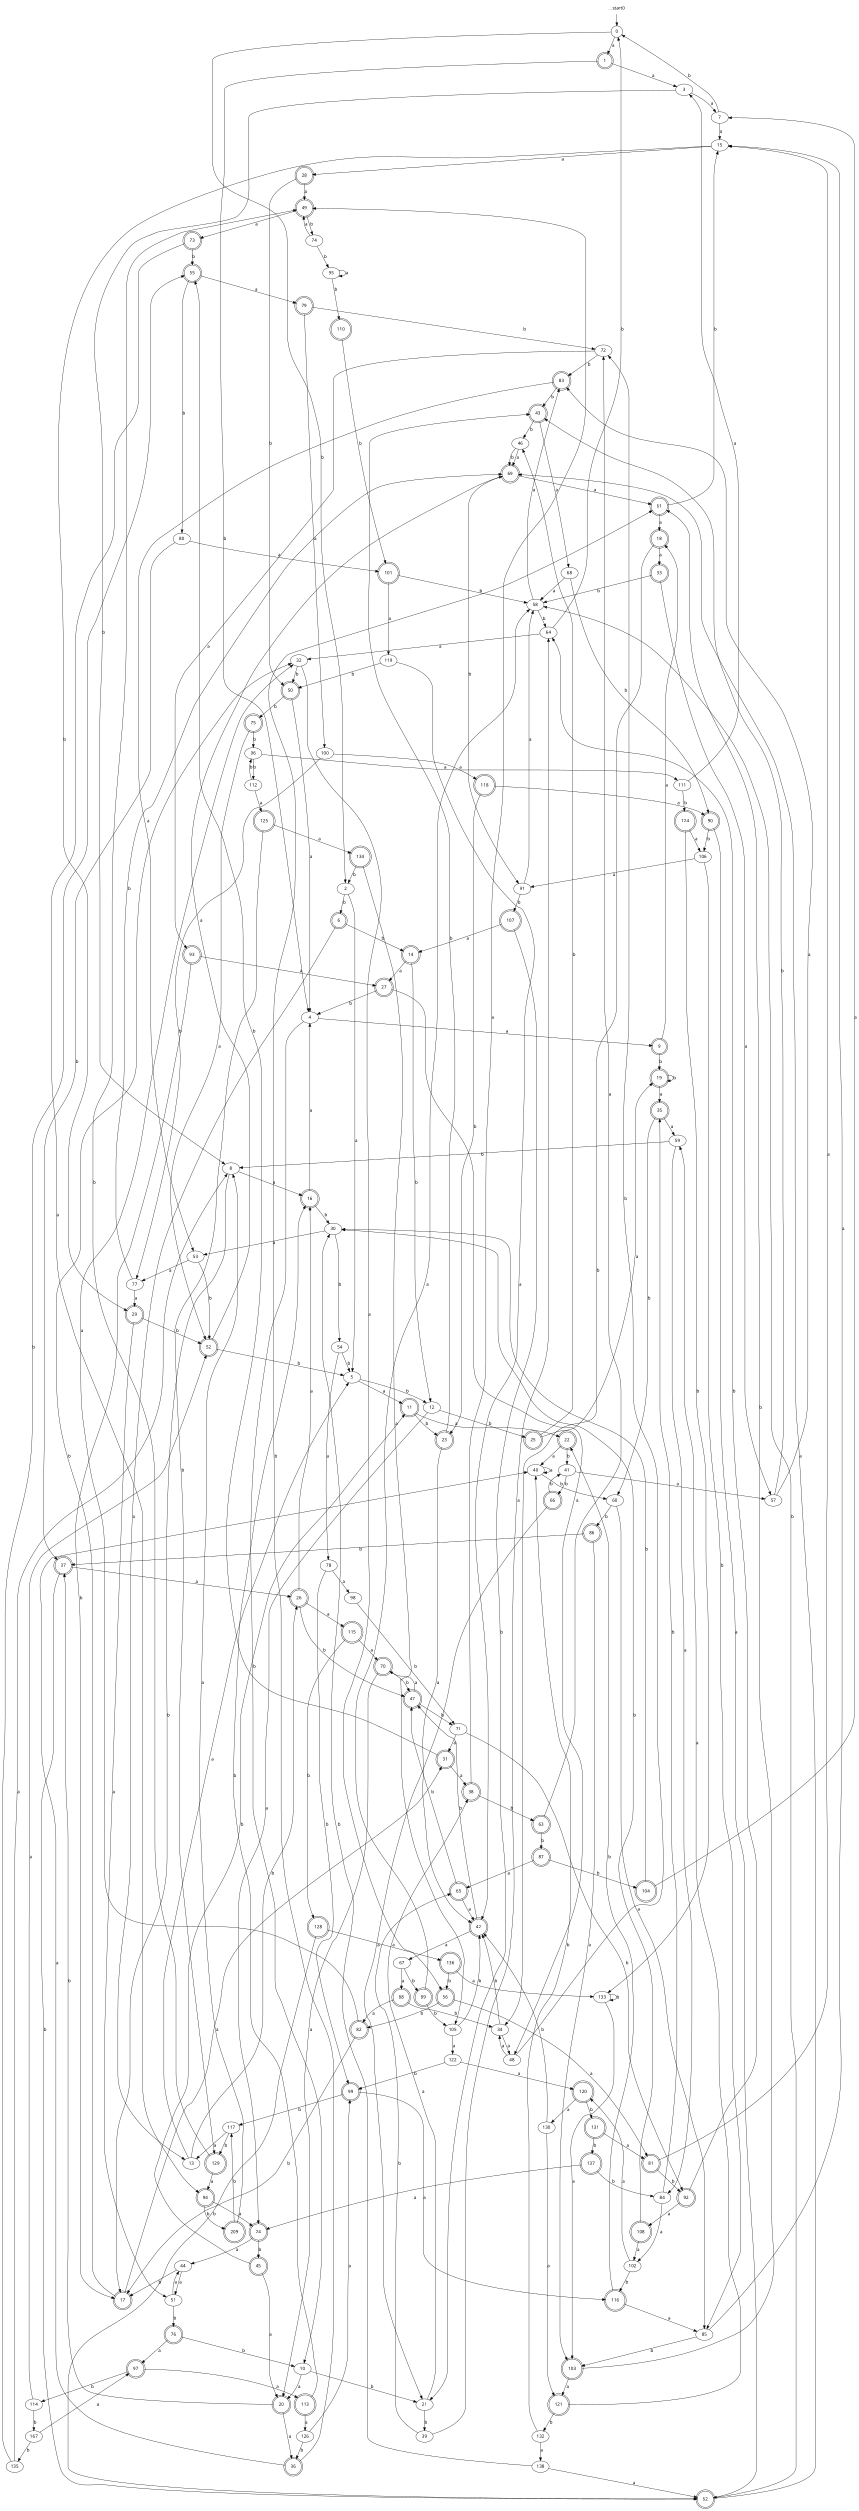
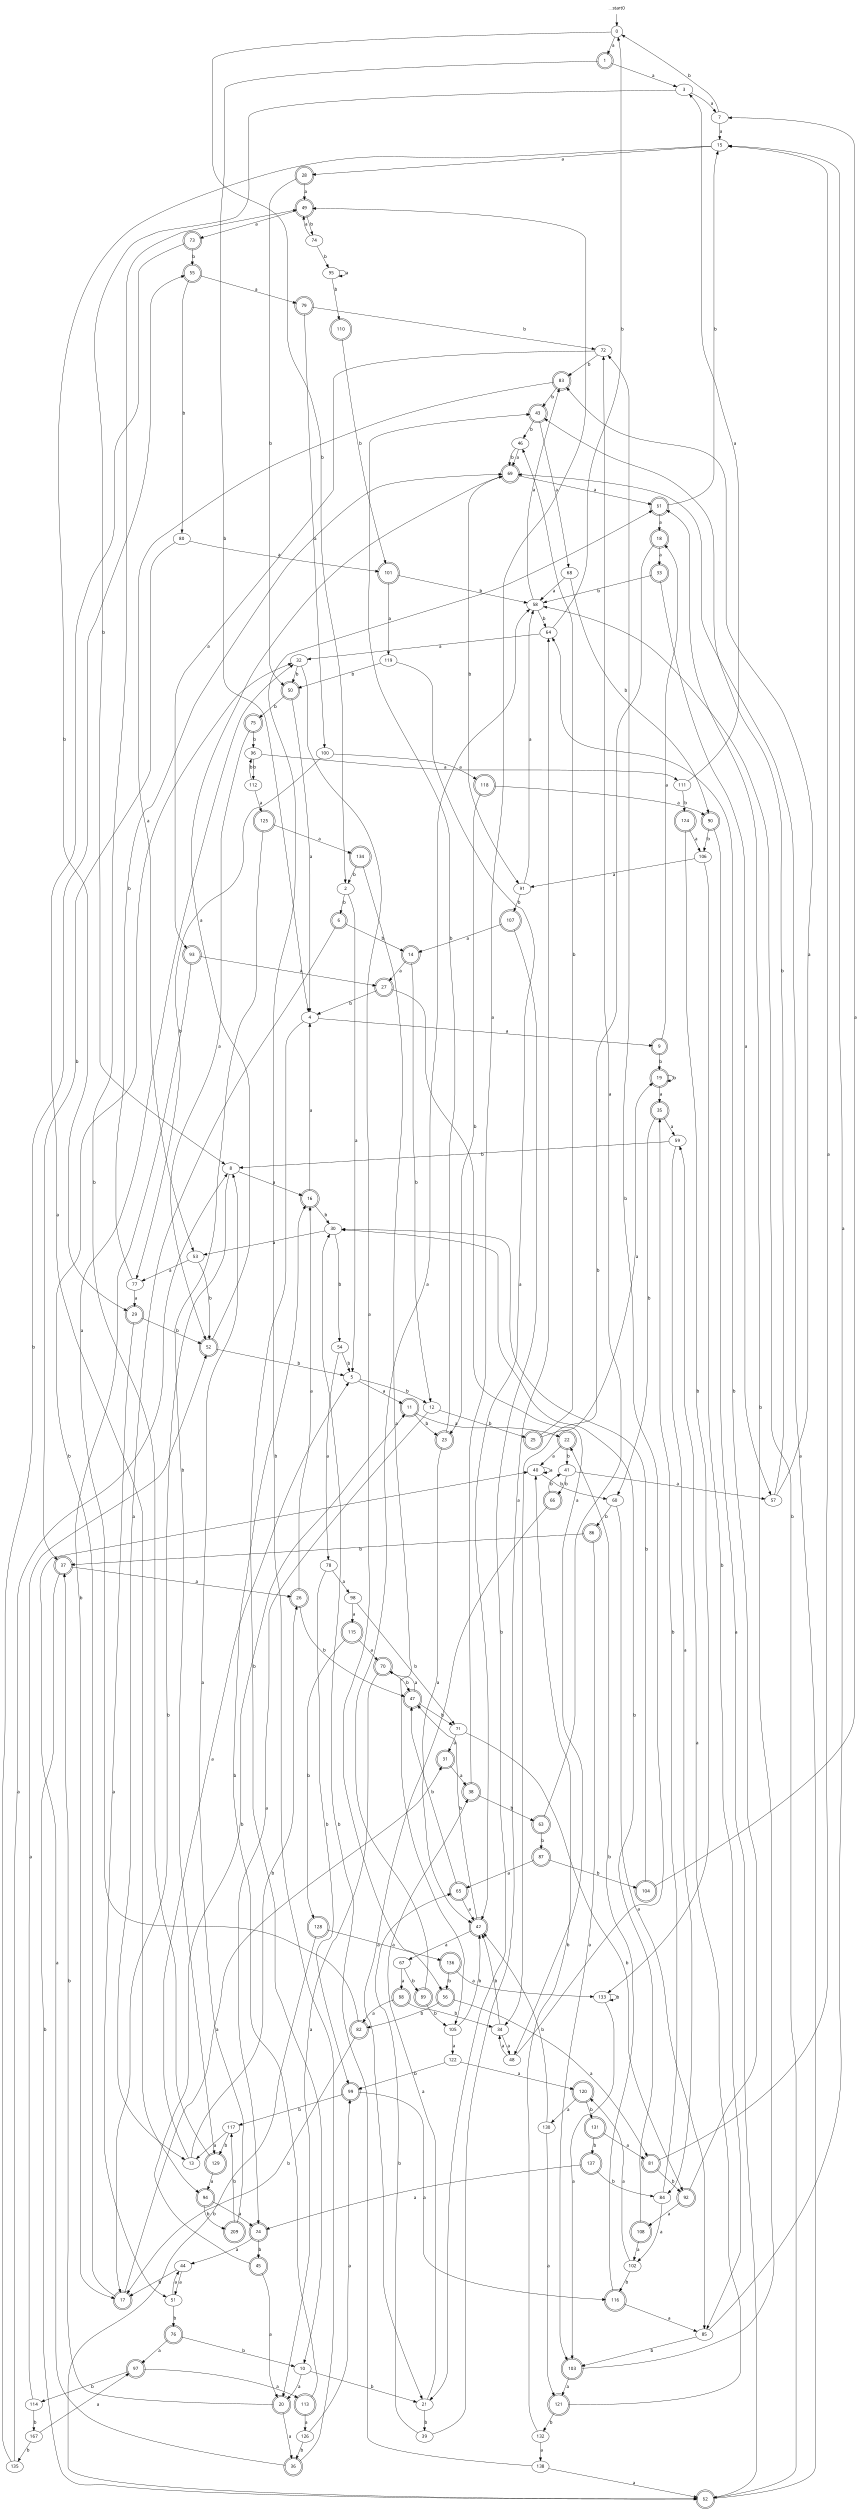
(262, 1080) -> none
(323, 1614) -> (353, 1612)
